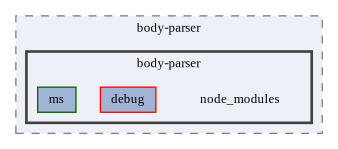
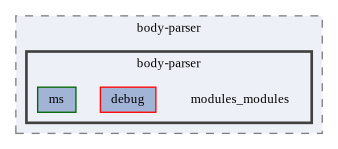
(240, 100) -> (240, 100)
